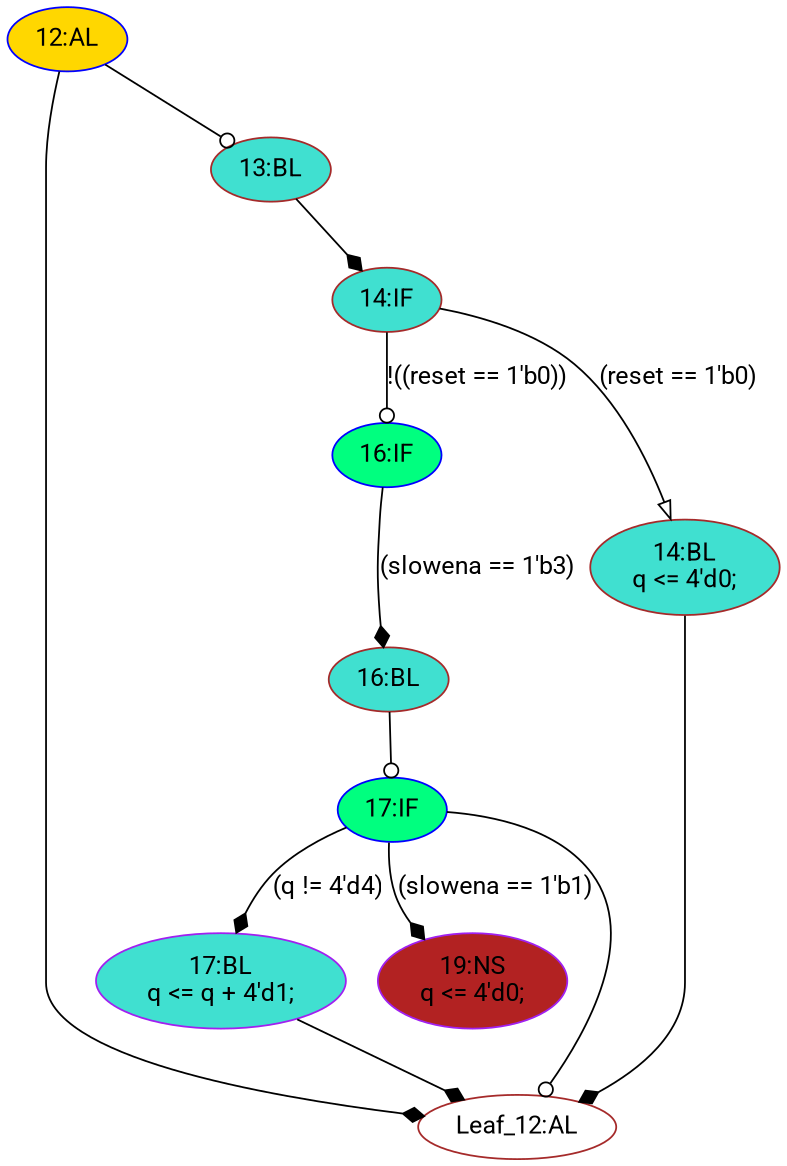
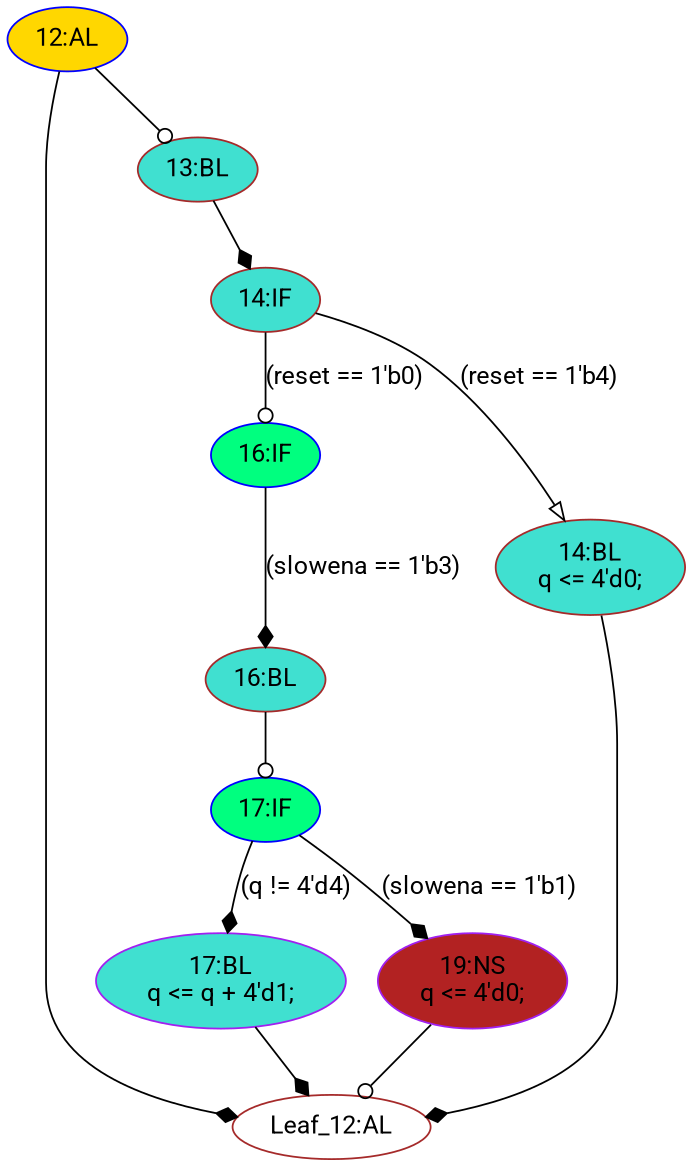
(477, 377) -> (344, 377)
(678, 377) -> (539, 377)
(606, 903) -> (401, 1055)
